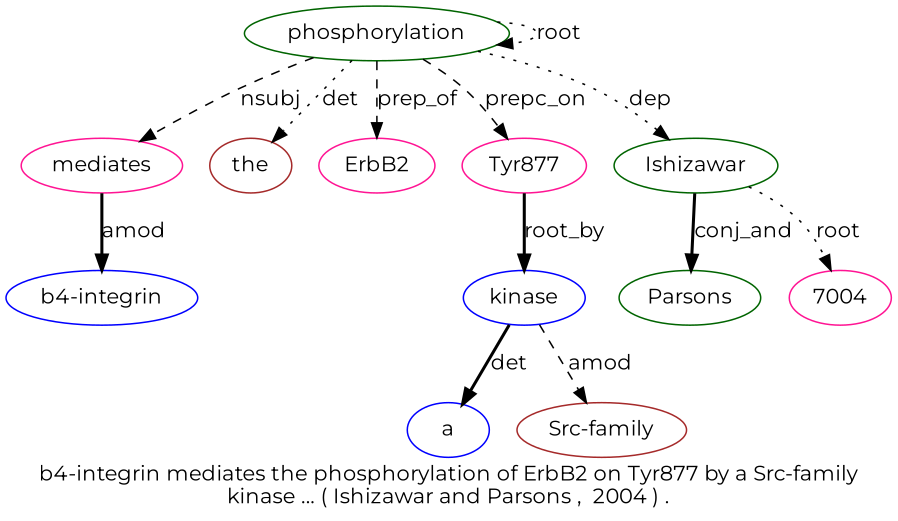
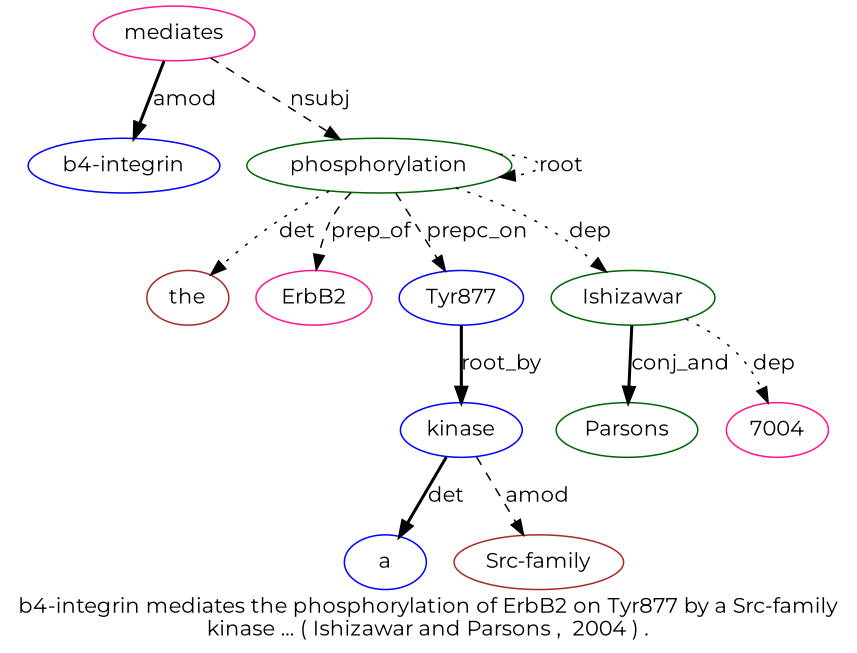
(232, 92) -> (269, 95)
(524, 166) -> (461, 298)
(839, 232) -> (774, 364)
